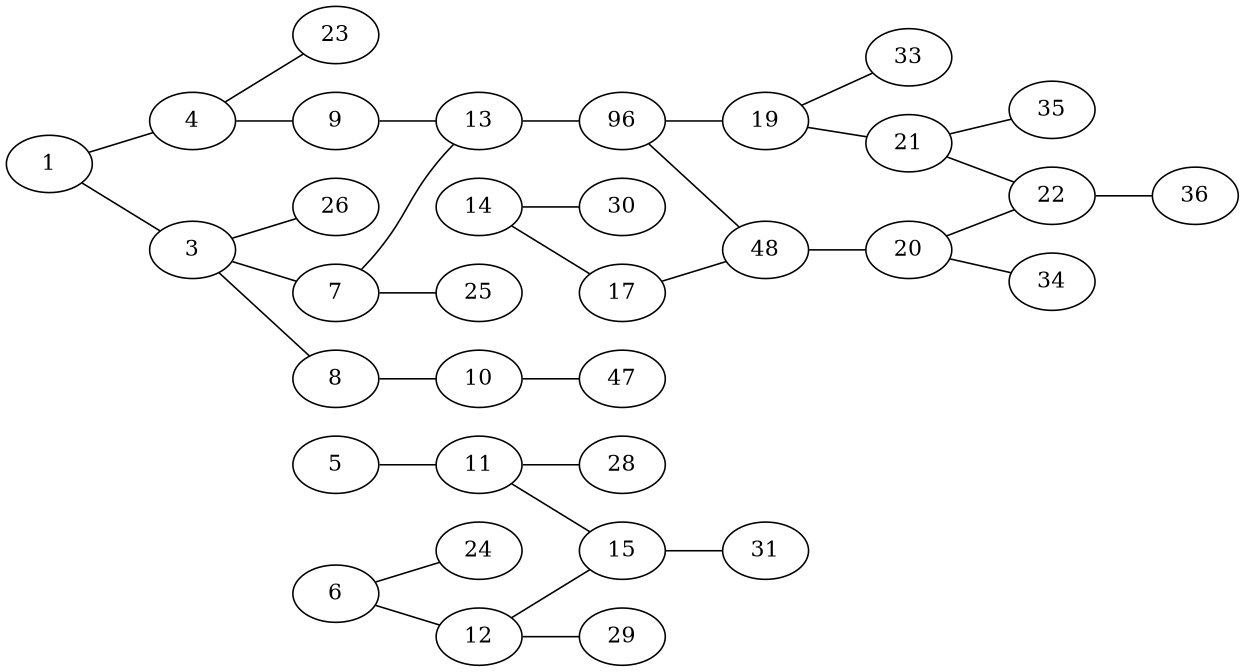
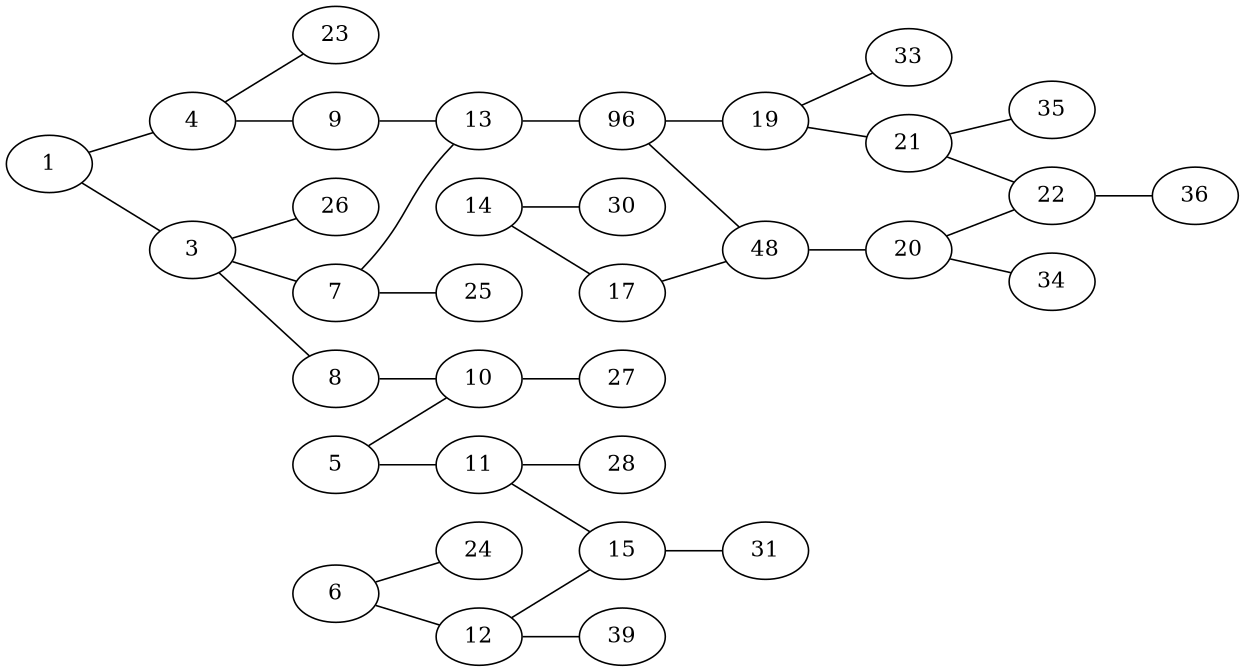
(622, 379) -> (622, 379)
none -> (408, 422)
(622, 637) -> (622, 637)
